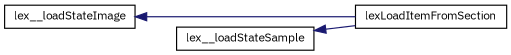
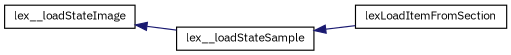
(251, 17) -> (162, 28)
